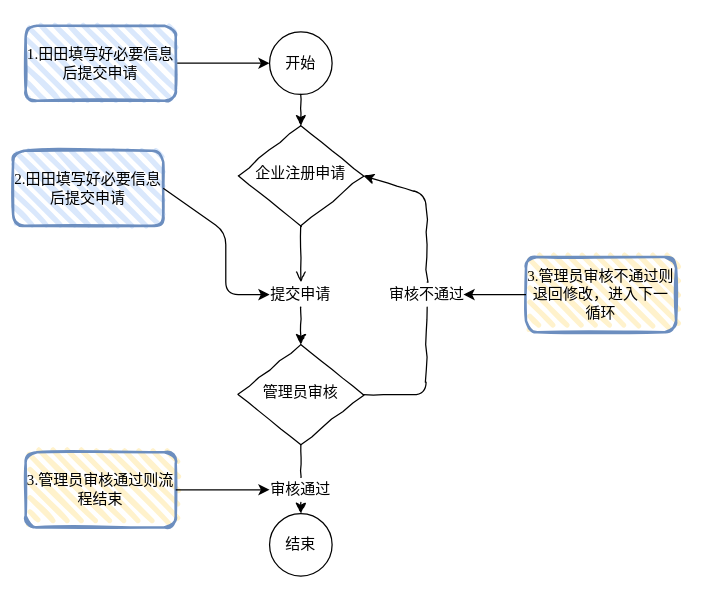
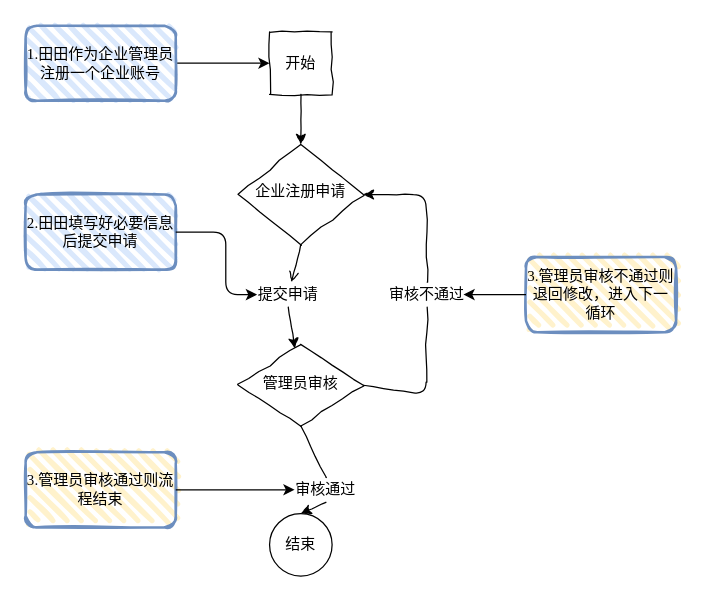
(101, 63) -> (101, 63)
(301, 63) -> (301, 63)
(301, 176) -> (301, 194)
(88, 188) -> (101, 232)
(301, 294) -> (288, 294)
(301, 394) -> (301, 385)
(301, 489) -> (326, 489)
